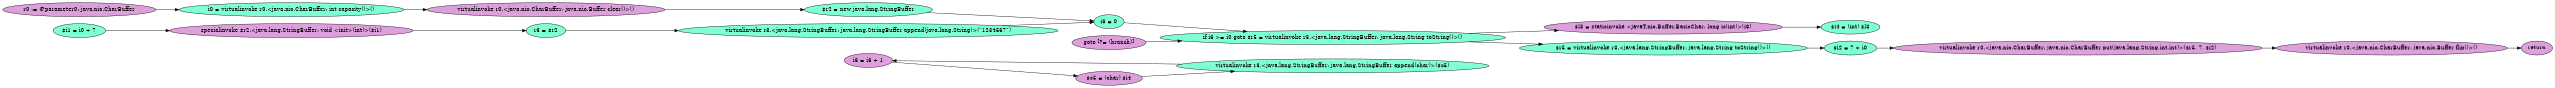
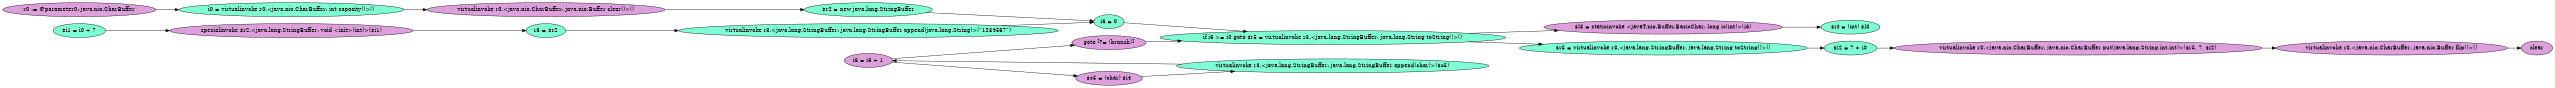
(2537, 48) -> (2537, 48)
none -> (981, 52)
